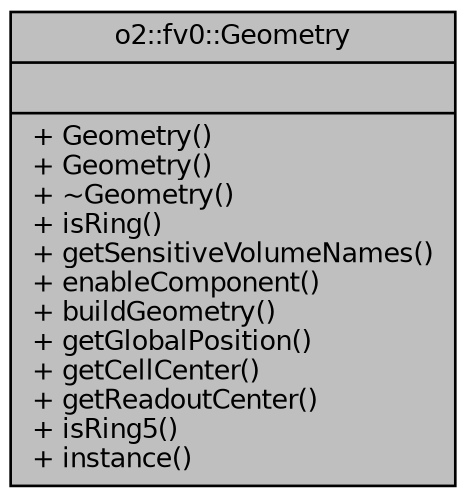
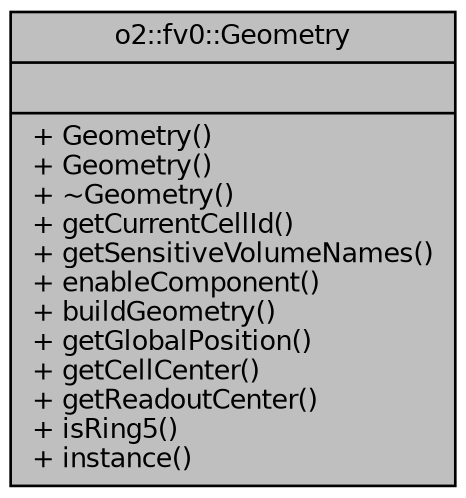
(97, 225) -> (164, 225)
